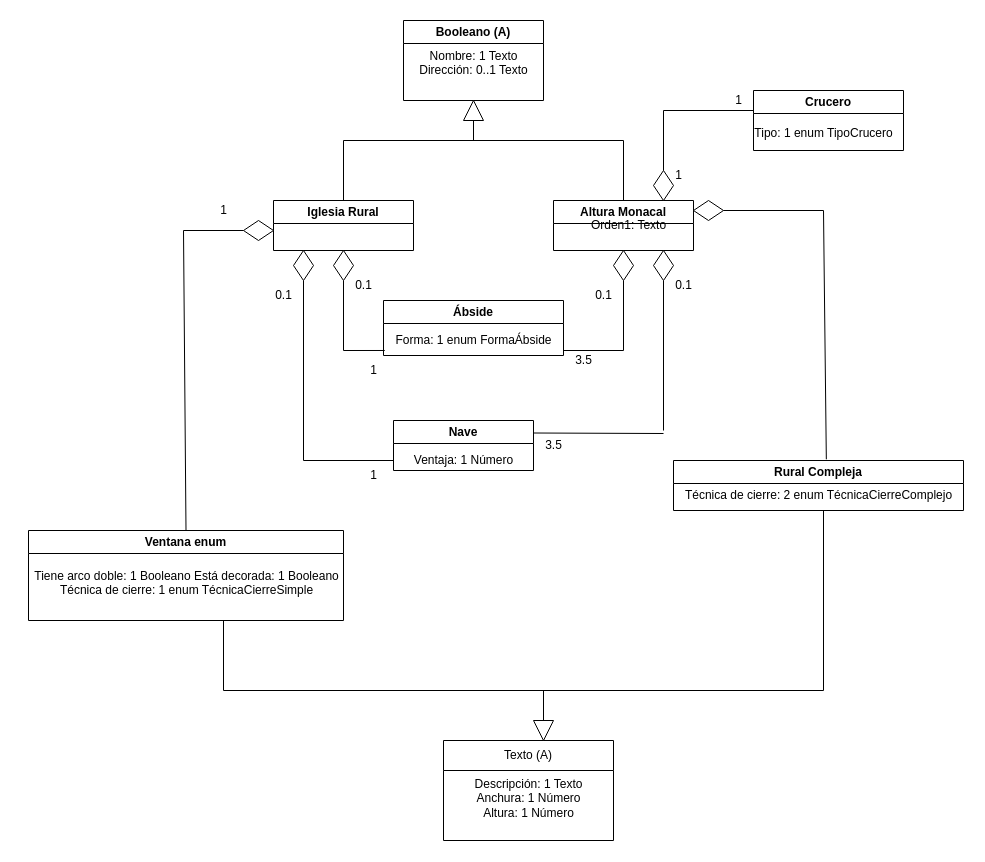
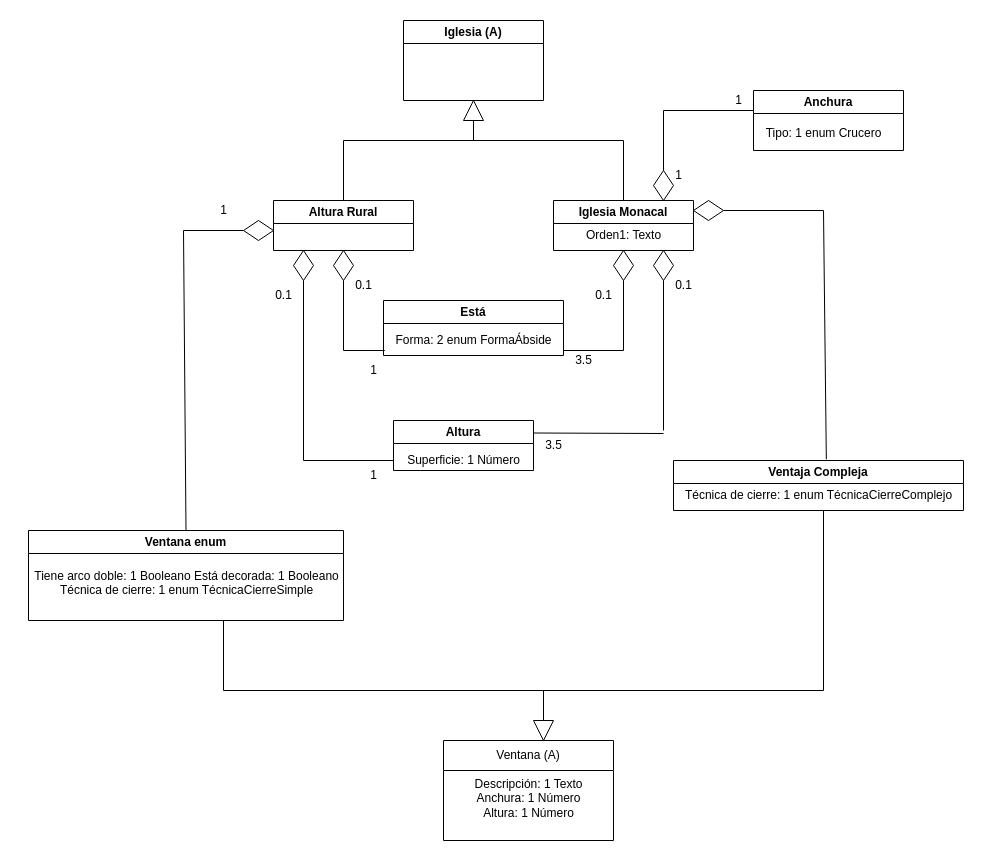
(474, 33) -> (474, 33)
(474, 71) -> none
(829, 103) -> (829, 103)
(824, 141) -> (824, 141)
(344, 213) -> (344, 213)
(624, 213) -> (624, 213)
(629, 226) -> (624, 236)
(474, 313) -> (474, 313)
(474, 341) -> (474, 341)
(464, 433) -> (464, 433)
(464, 461) -> (464, 461)
(819, 473) -> (819, 473)
(819, 496) -> (819, 496)
(529, 756) -> (529, 756)
